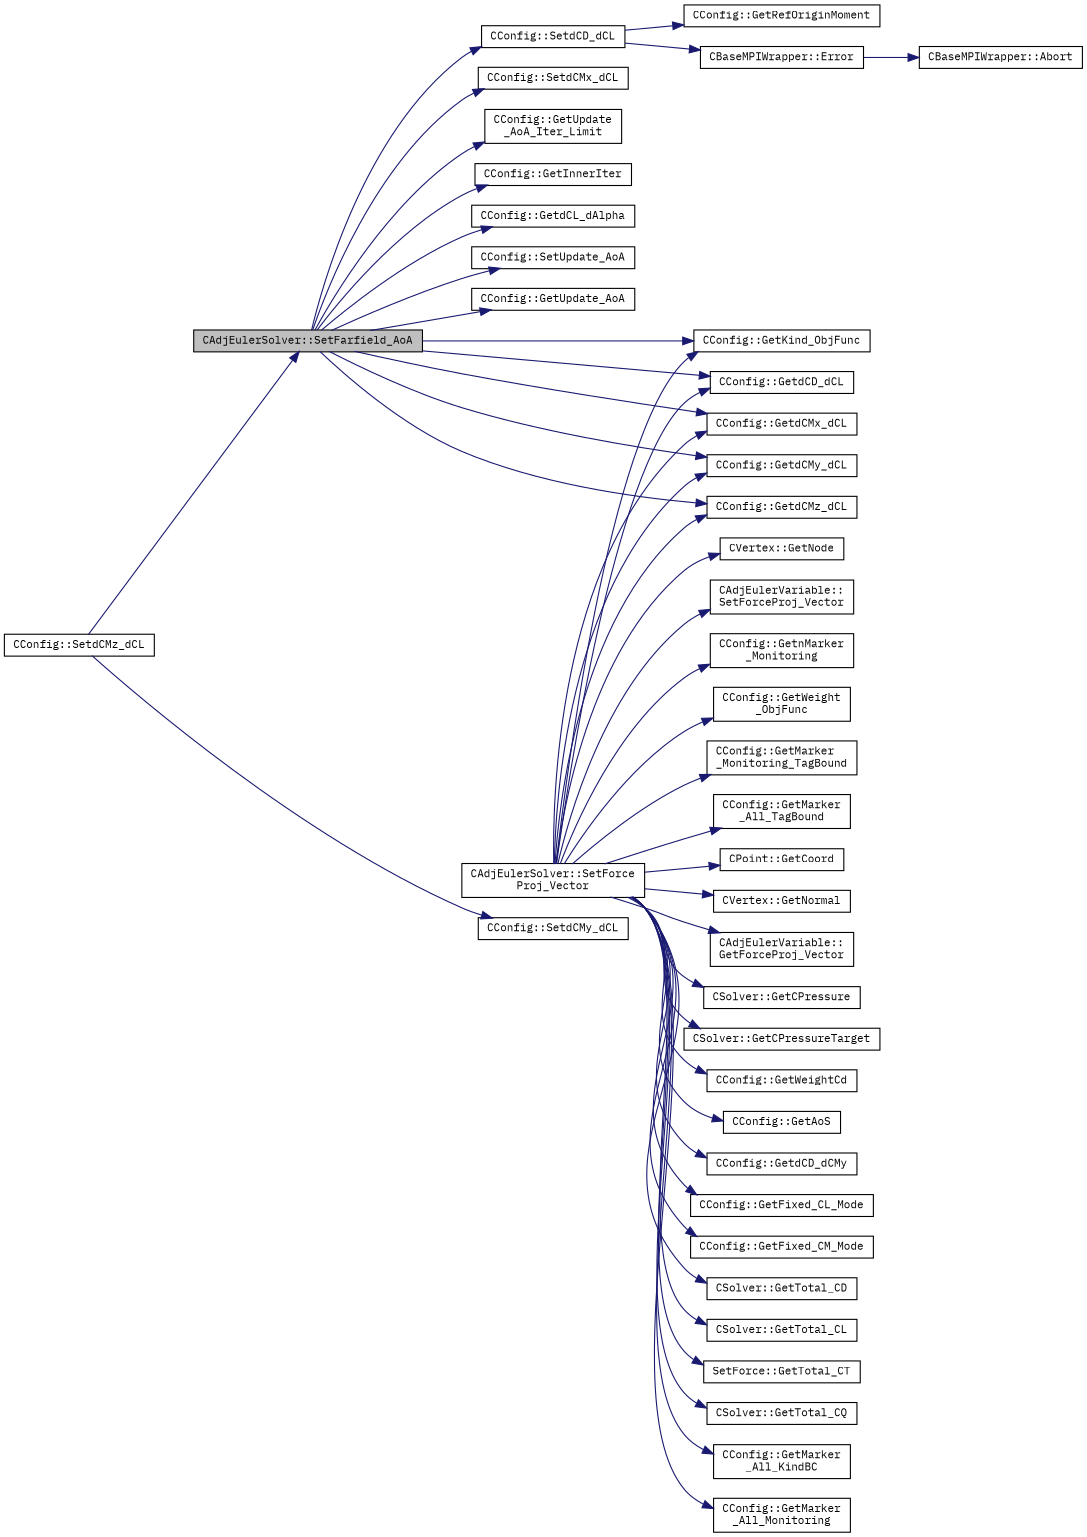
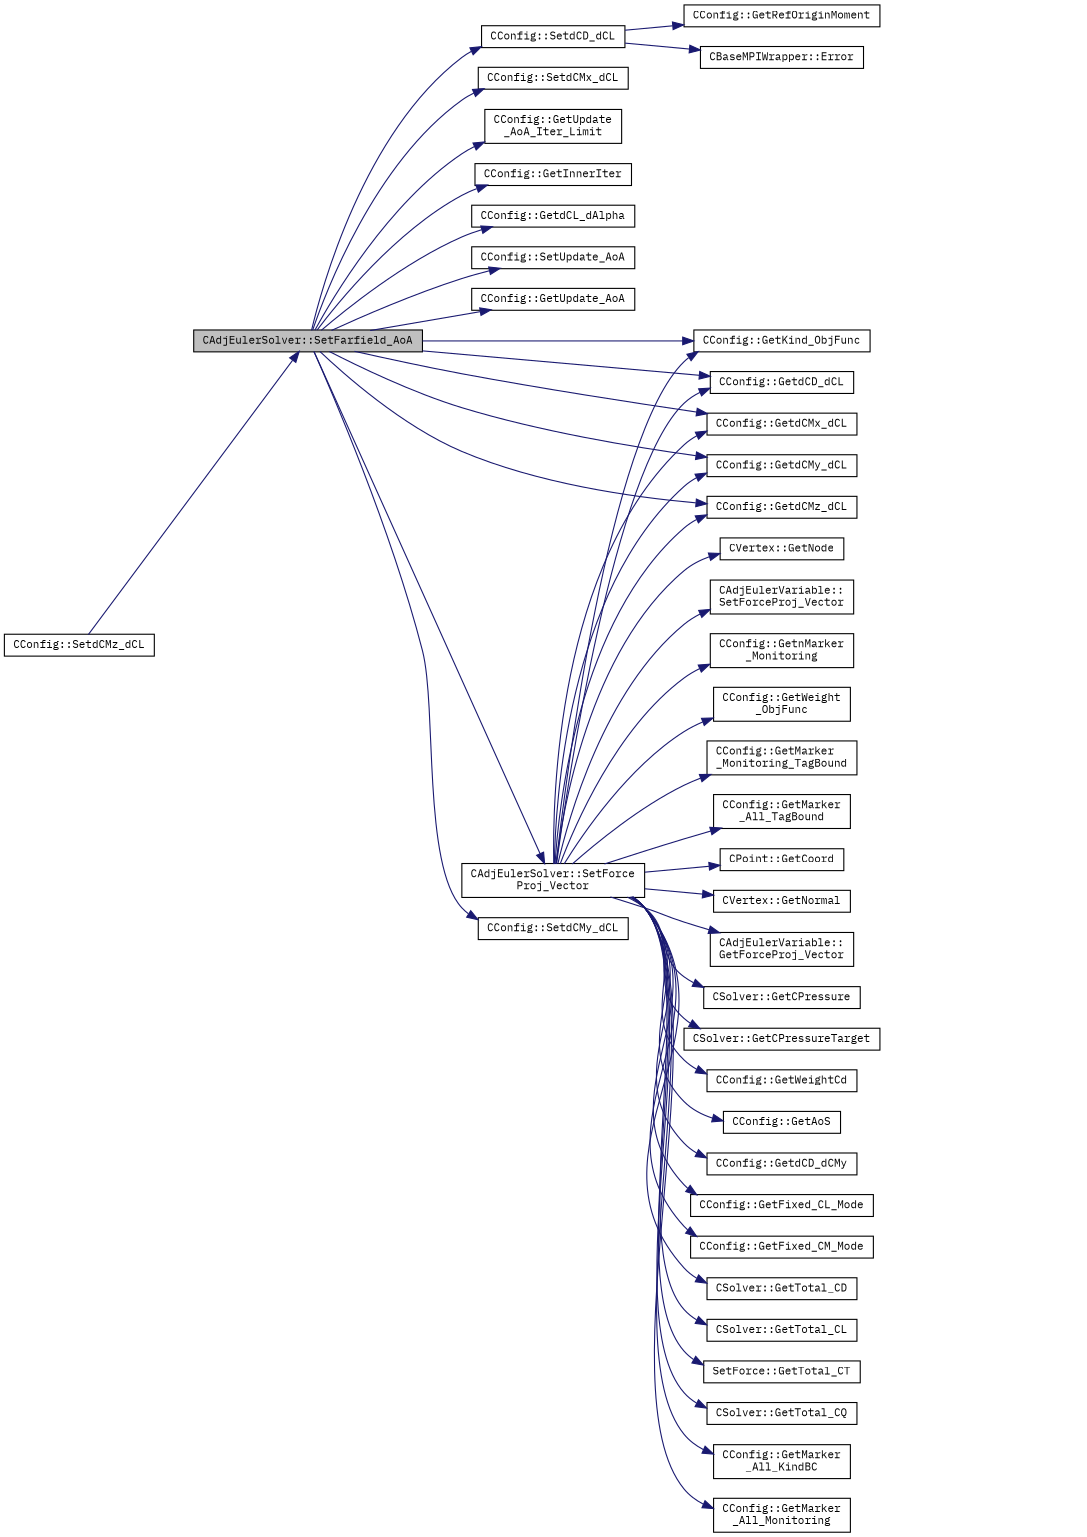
(1001, 57) -> none
none -> (427, 603)
(277, 801) -> (416, 628)
